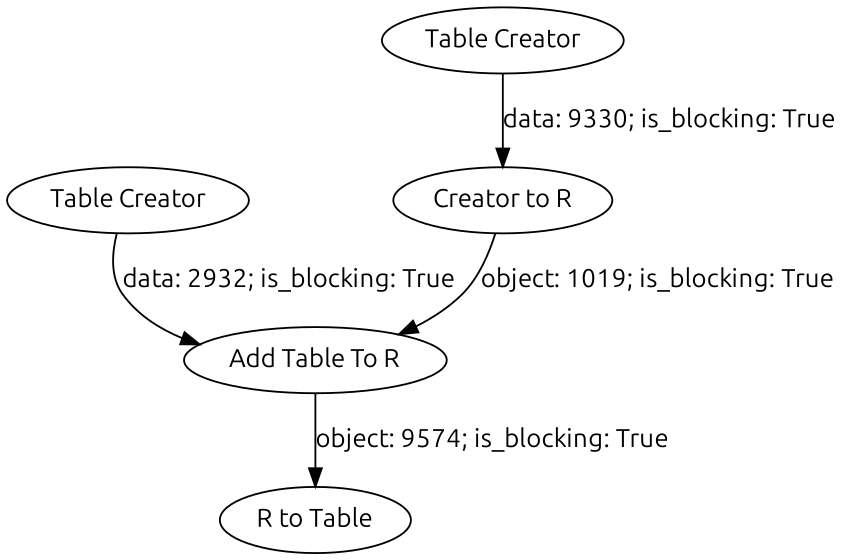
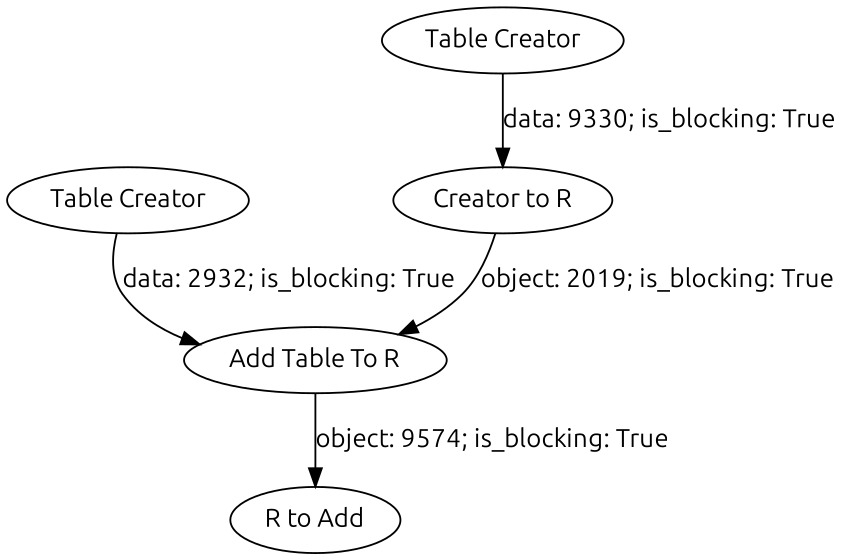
(658, 280) -> (658, 280)
(315, 520) -> (315, 520)
